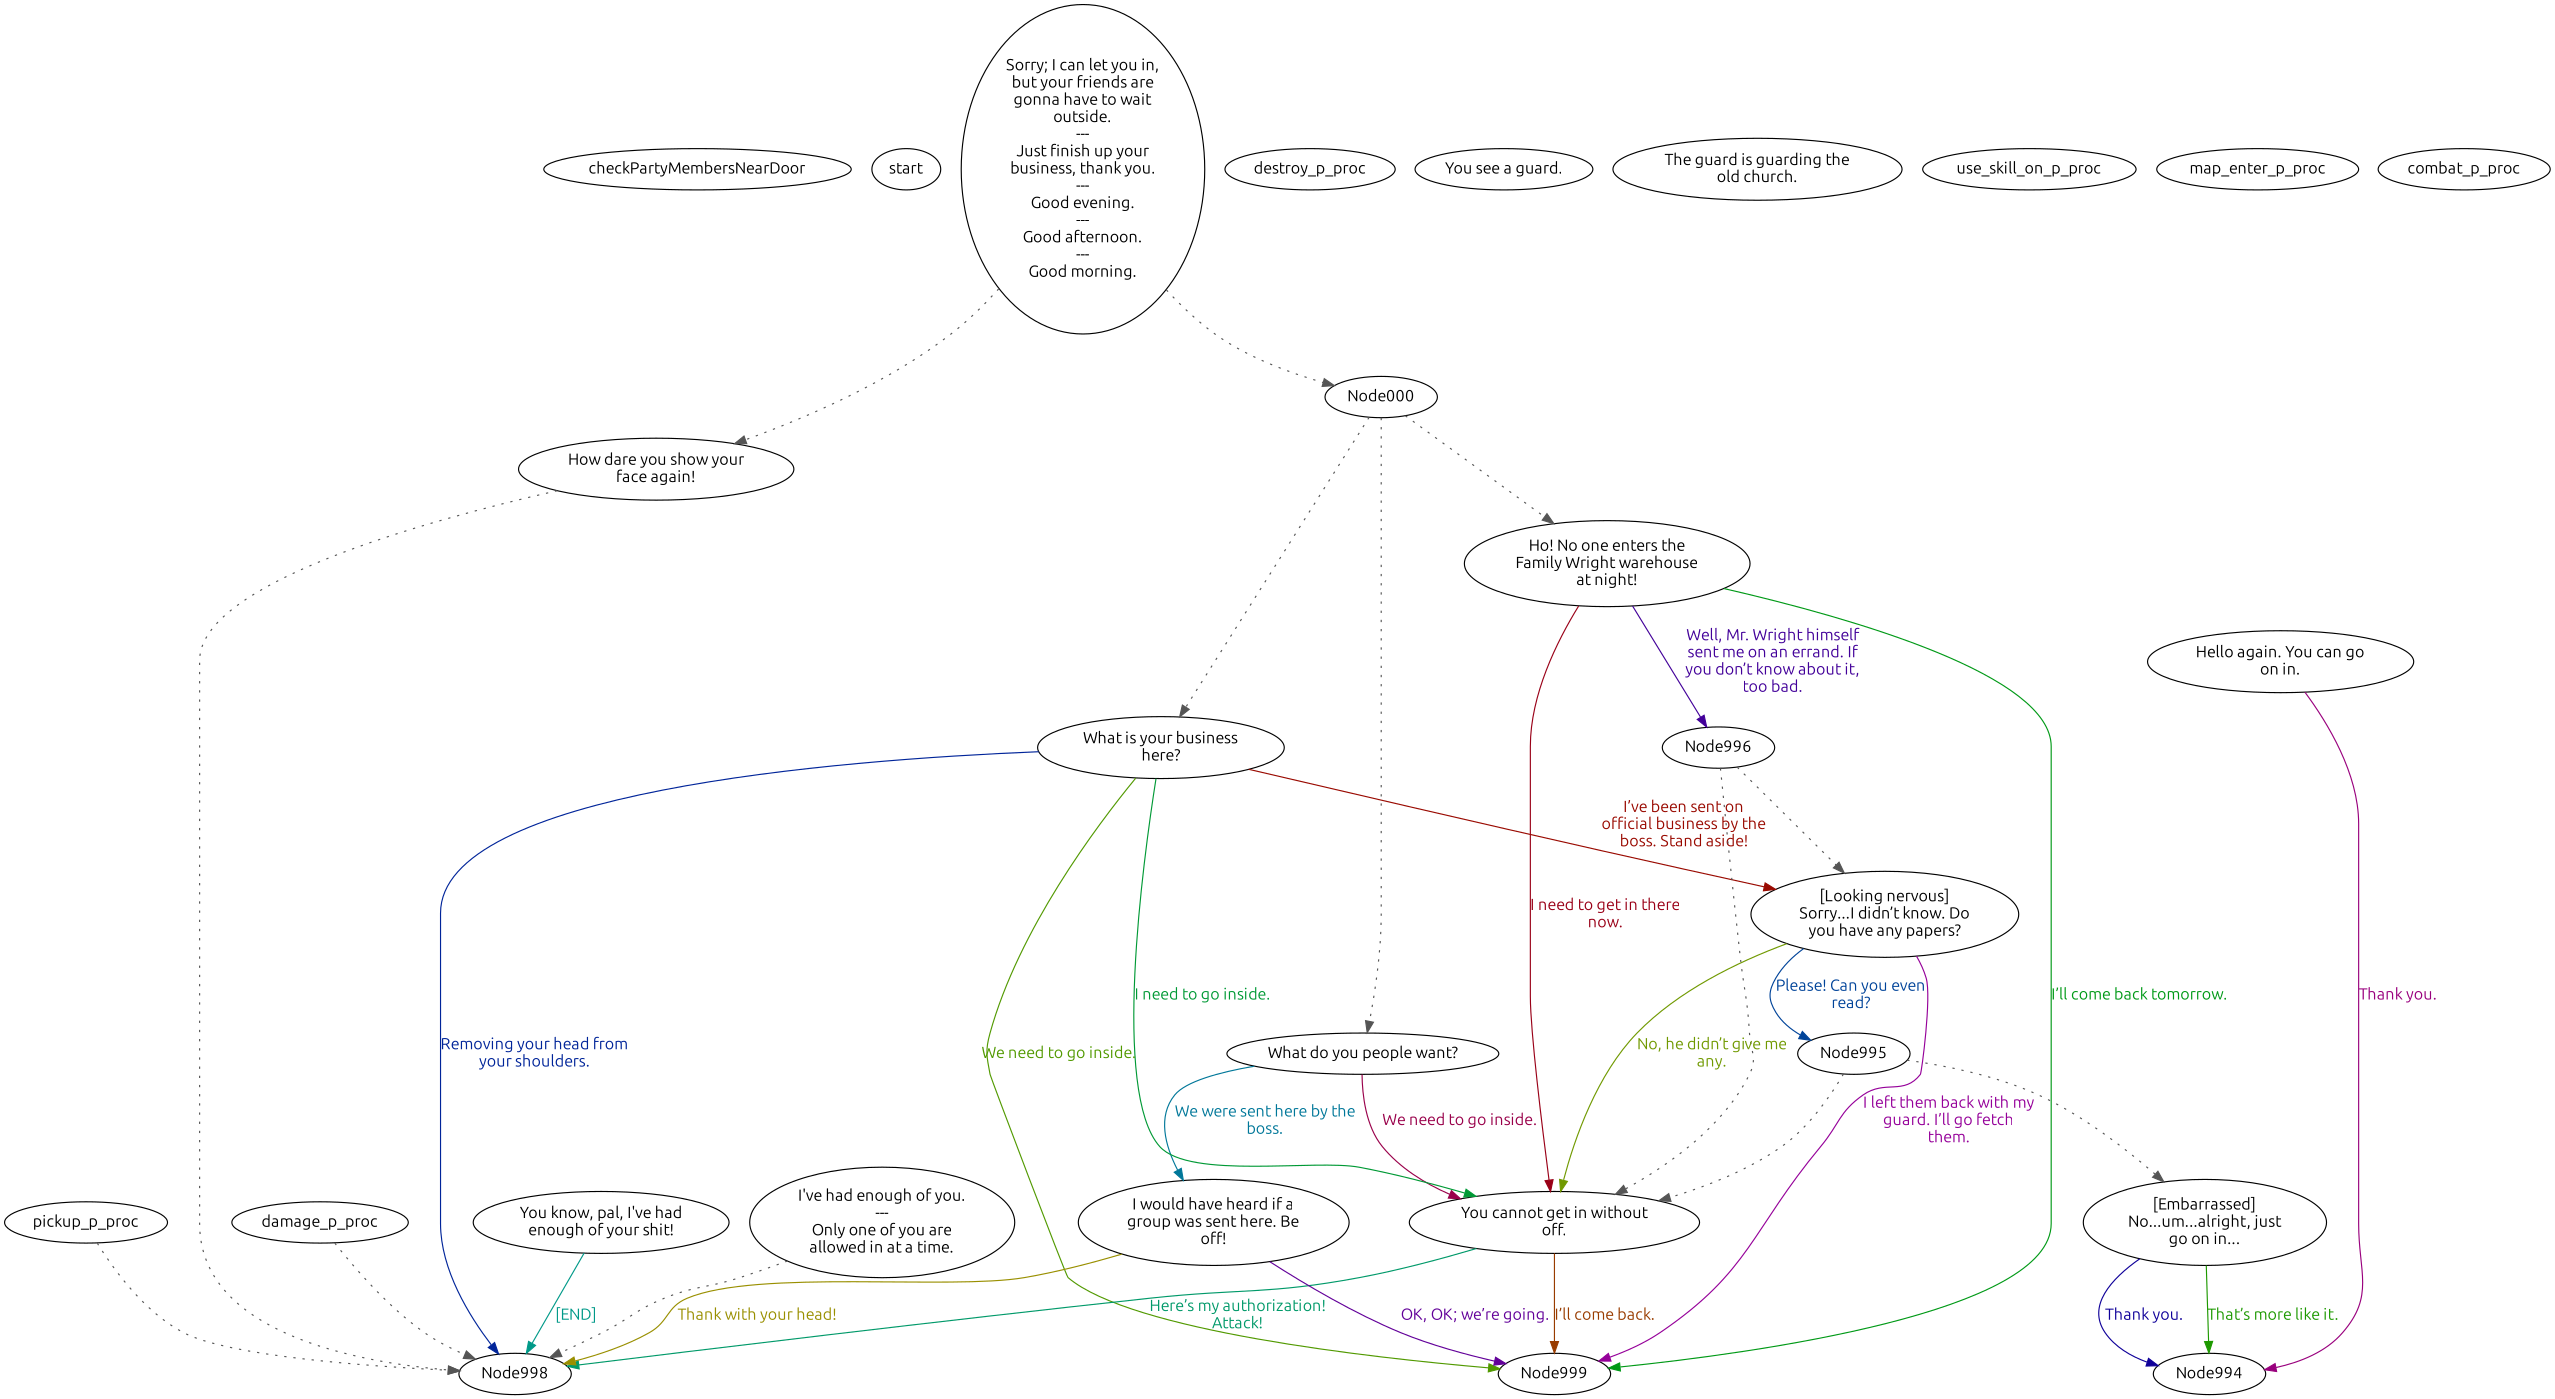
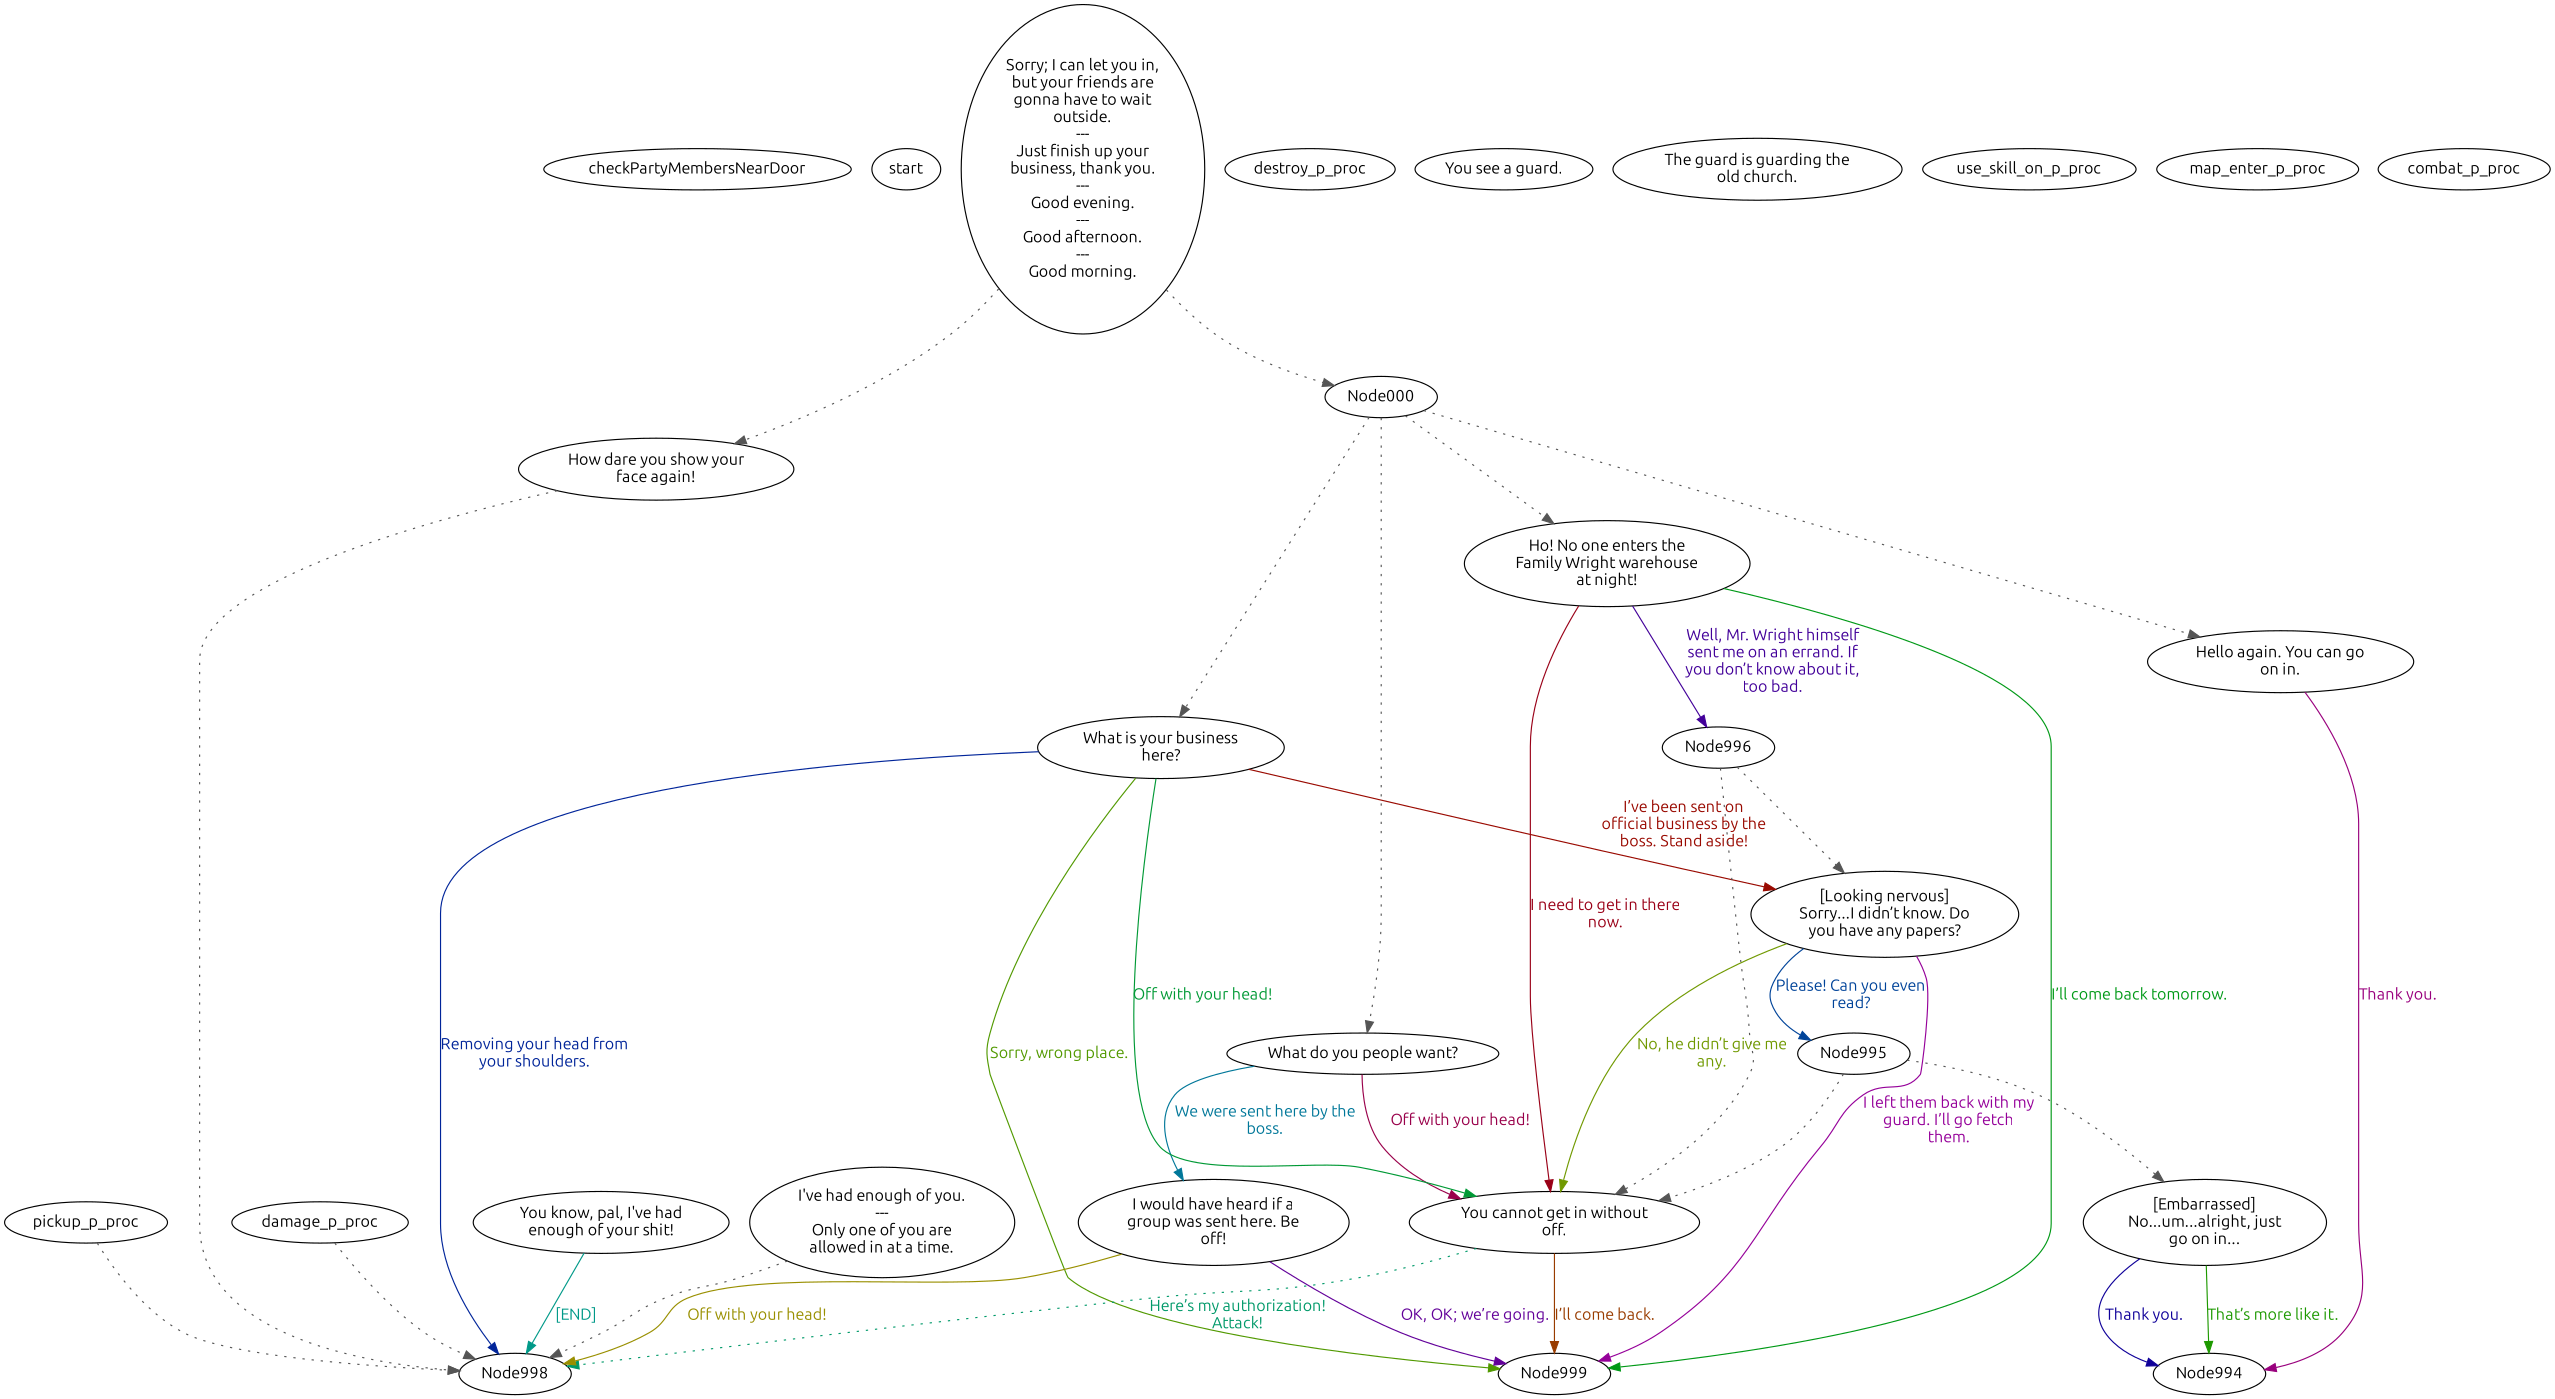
none -> (1806, 522)
(1203, 995) -> (1203, 995)
(1059, 1054) -> (1059, 1054)
(1460, 1121) -> (1460, 1121)
(1029, 1312) -> (1029, 1312)
(757, 1315) -> (757, 1315)
